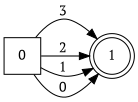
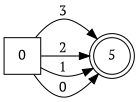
(112, 56) -> (112, 56)
